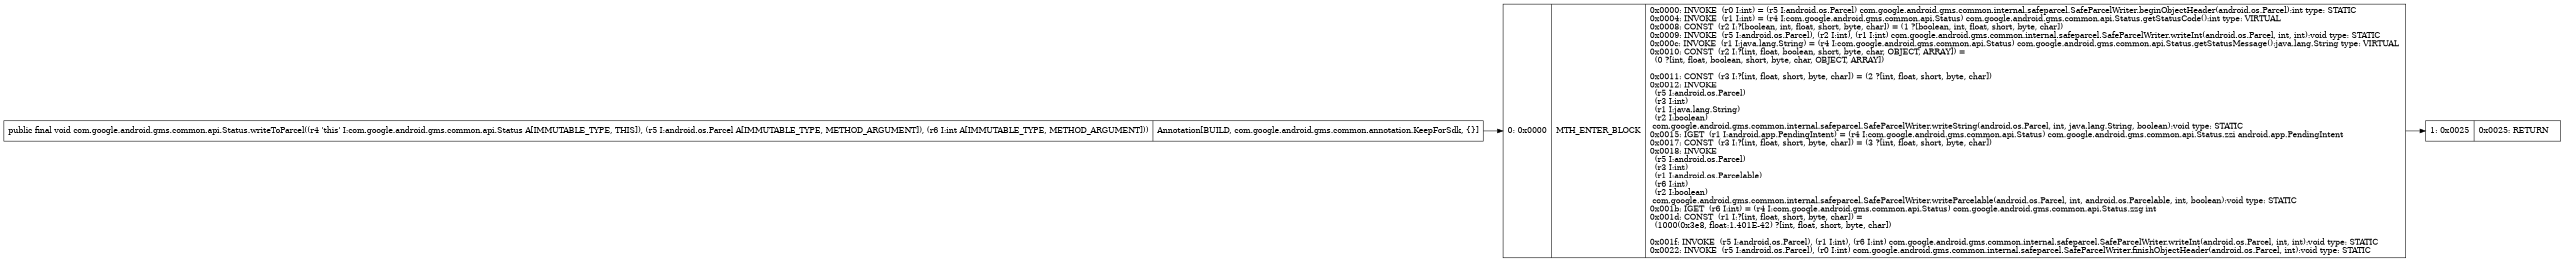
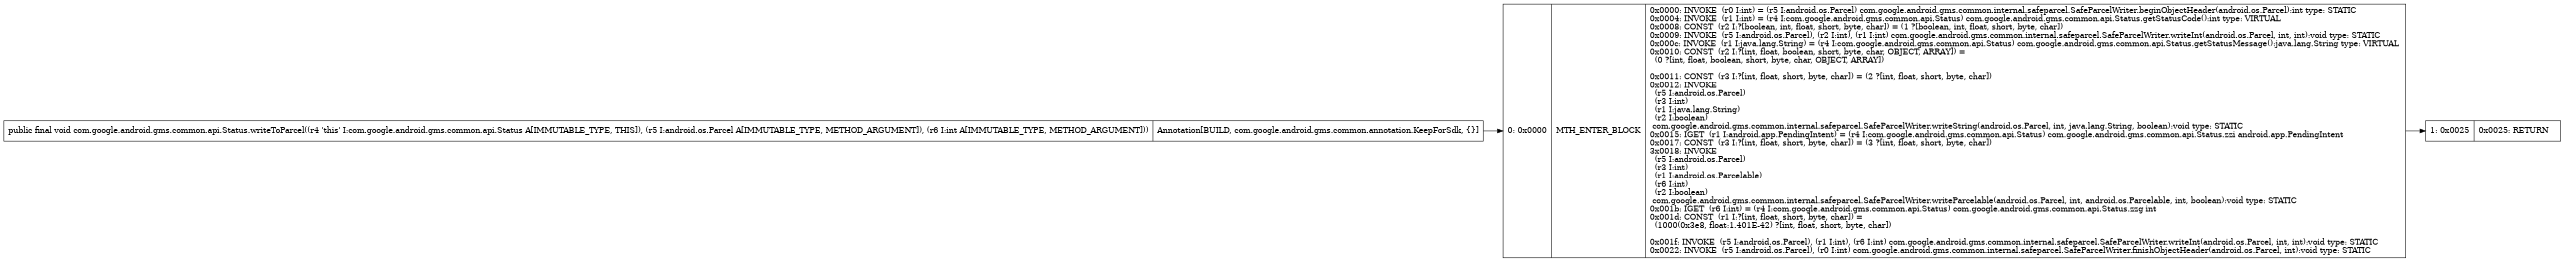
(1686, 151) -> (1686, 151)
